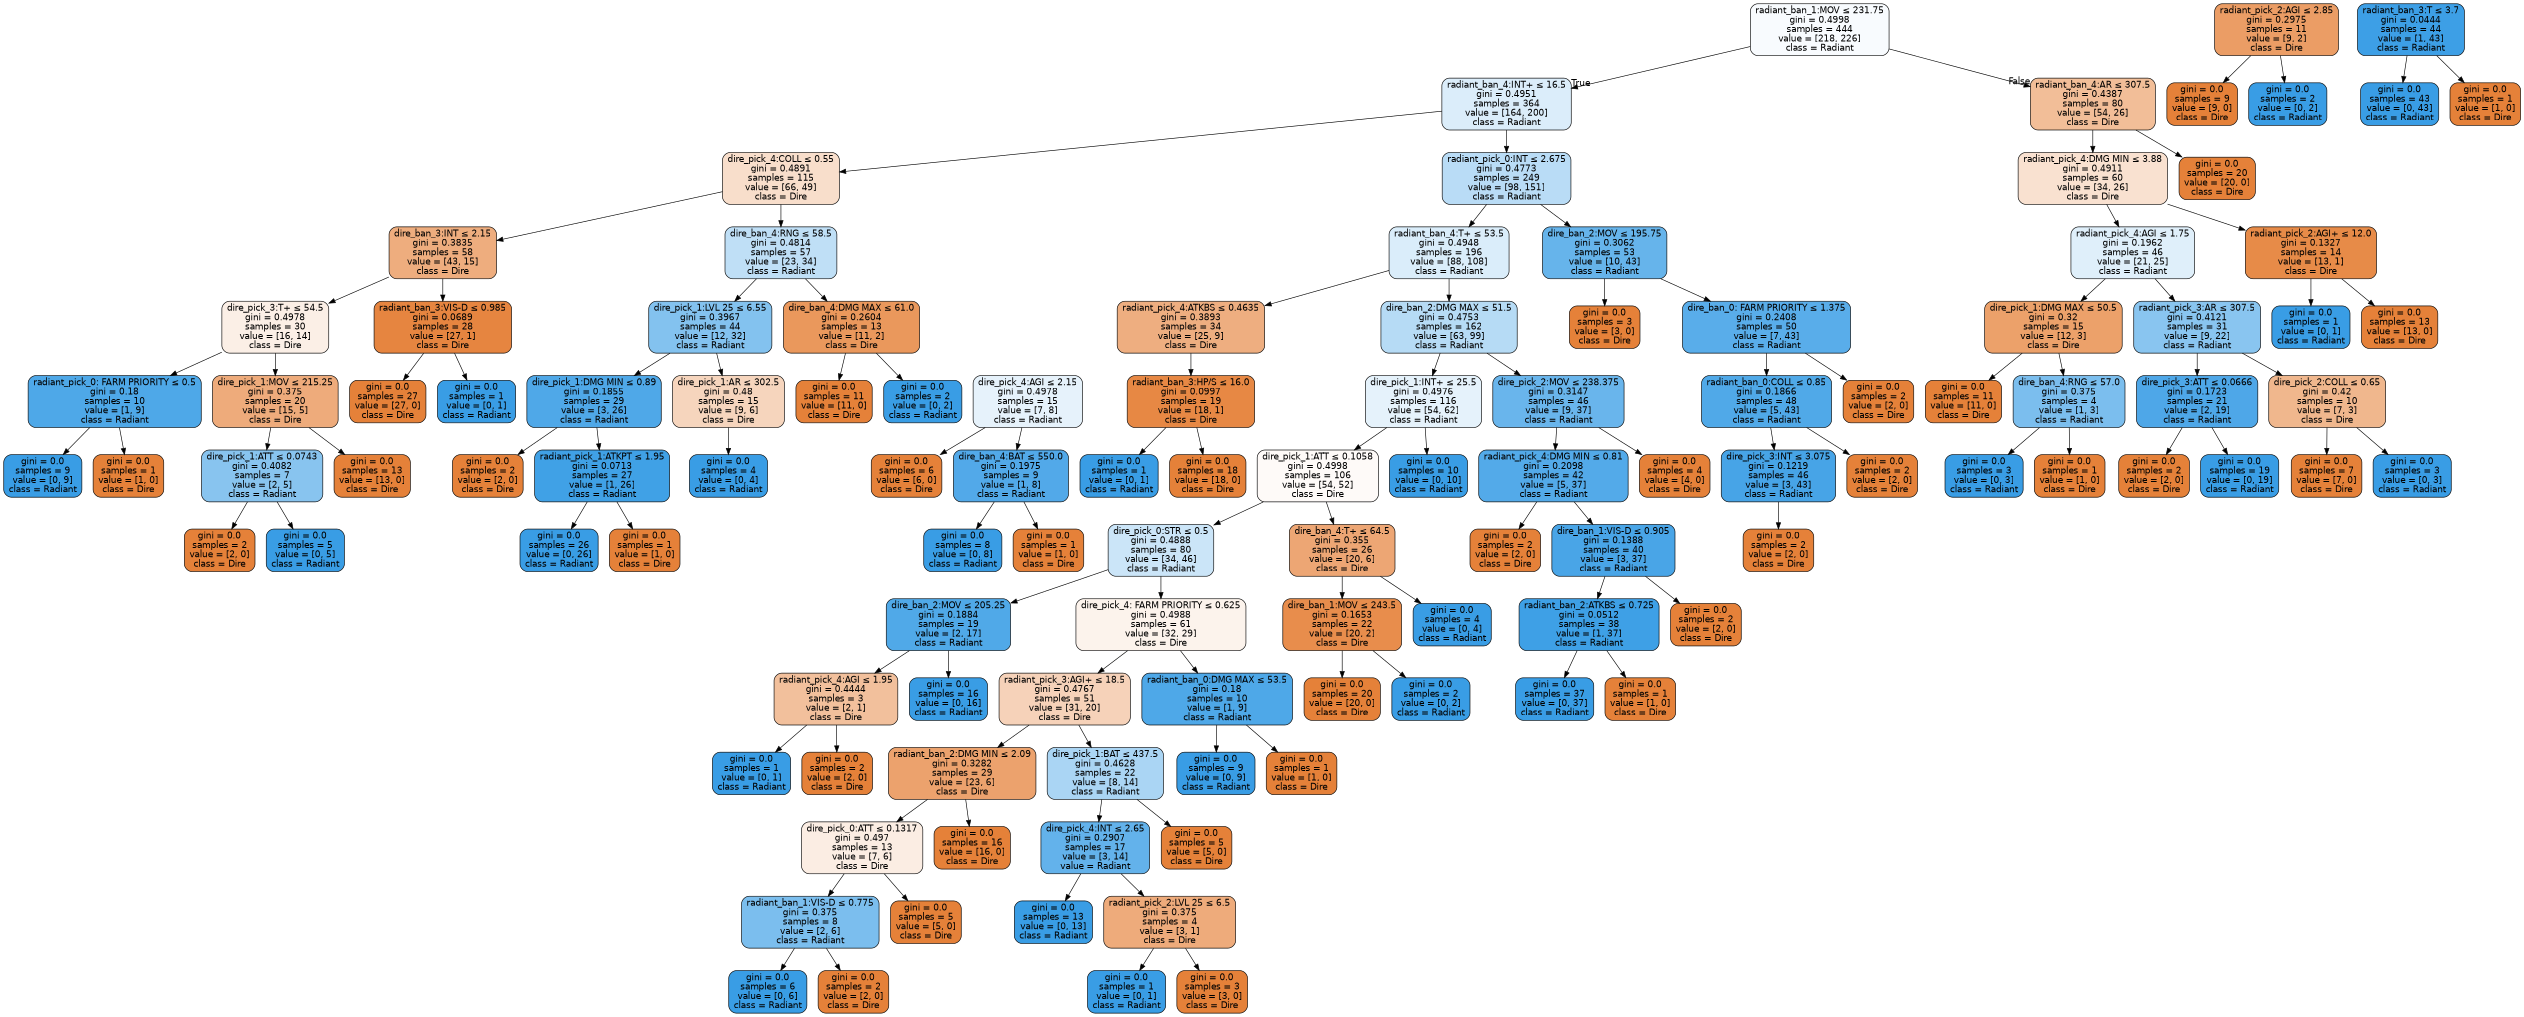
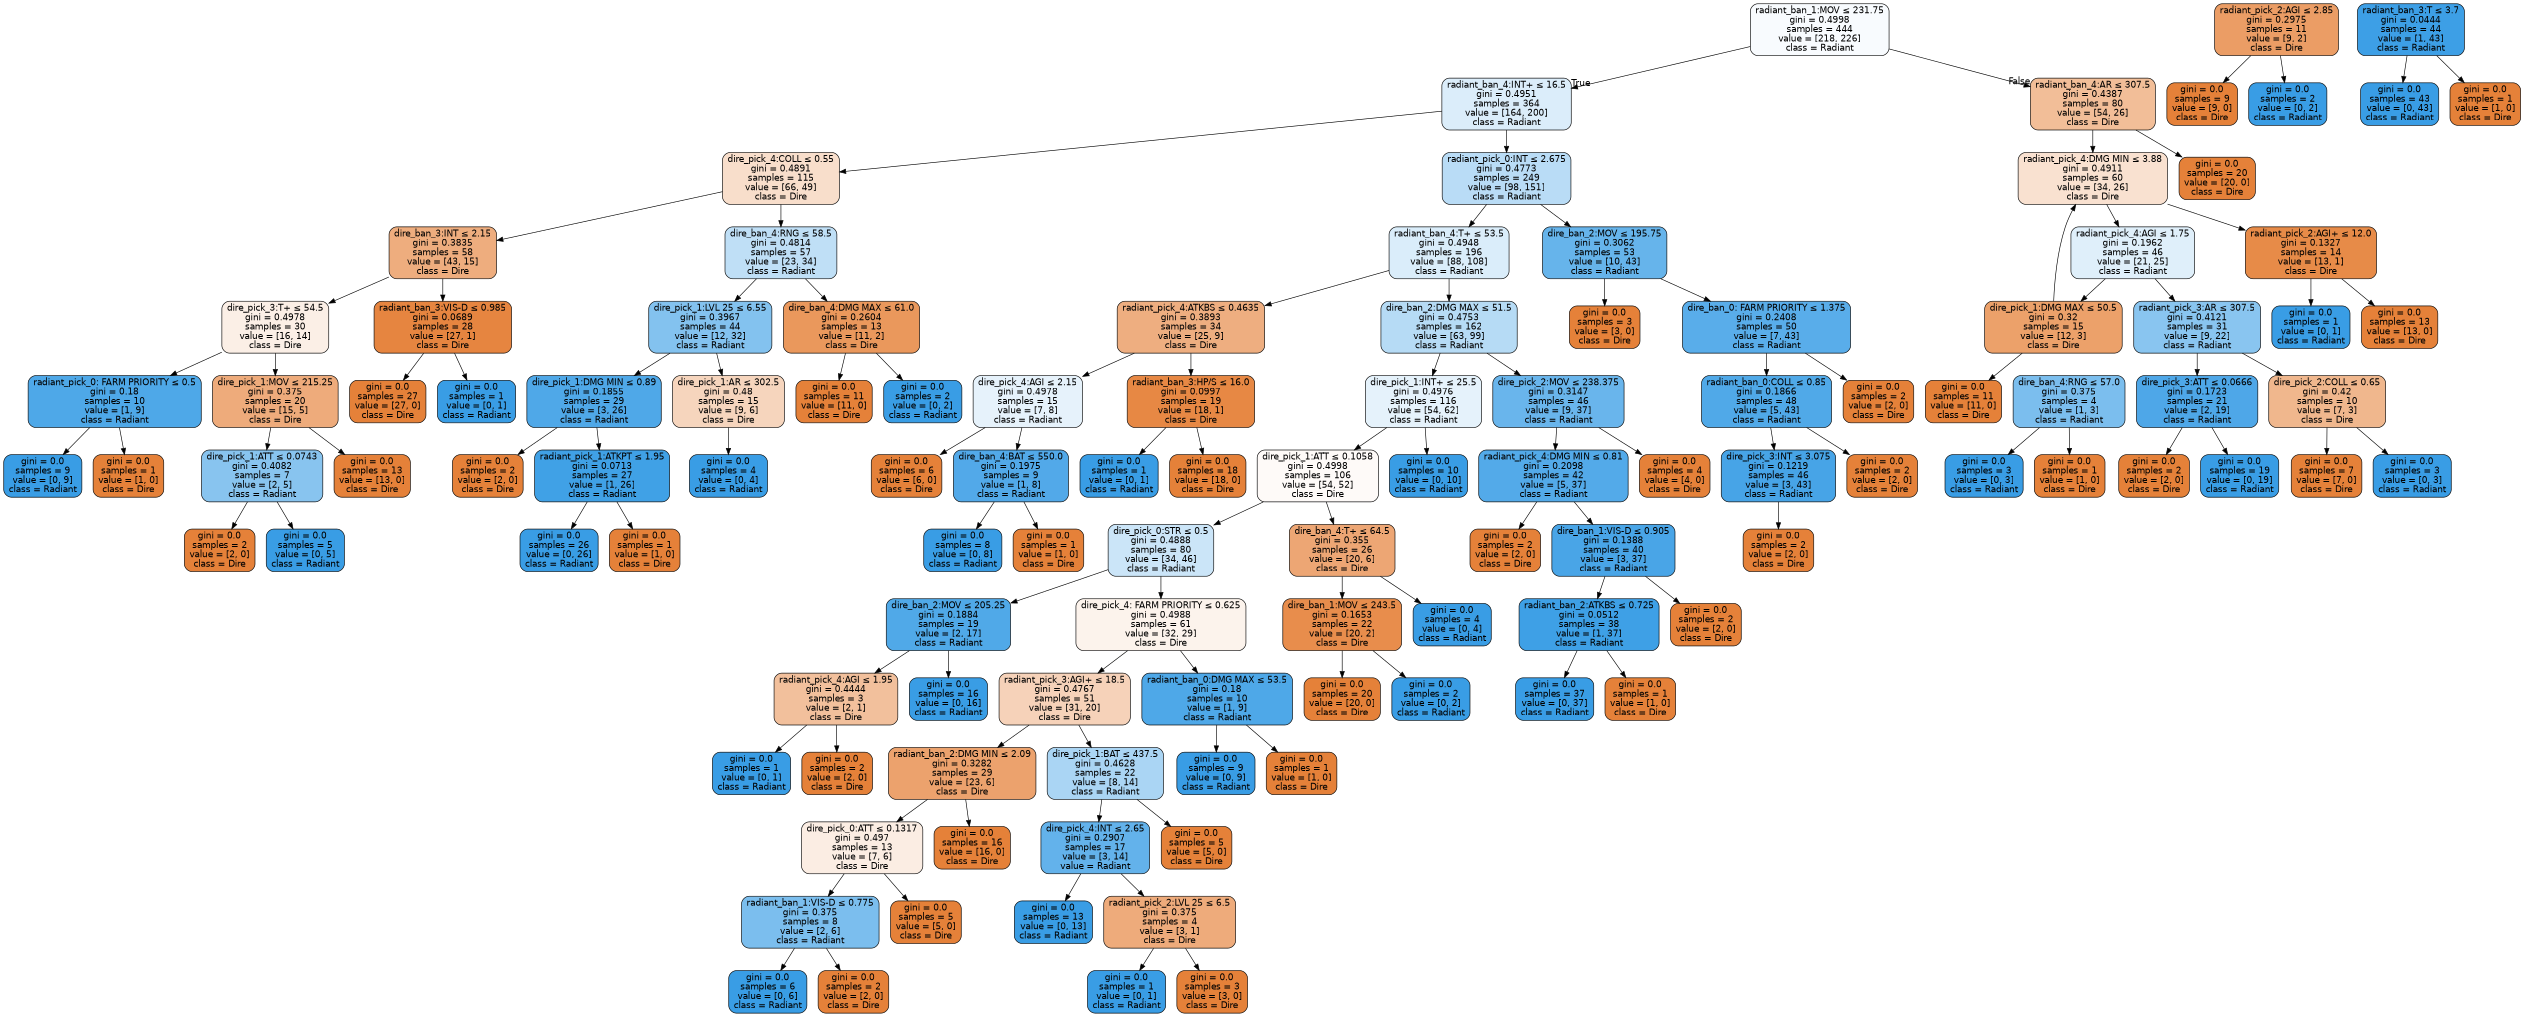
(2061, 361) -> (2059, 255)
none -> (1111, 363)
